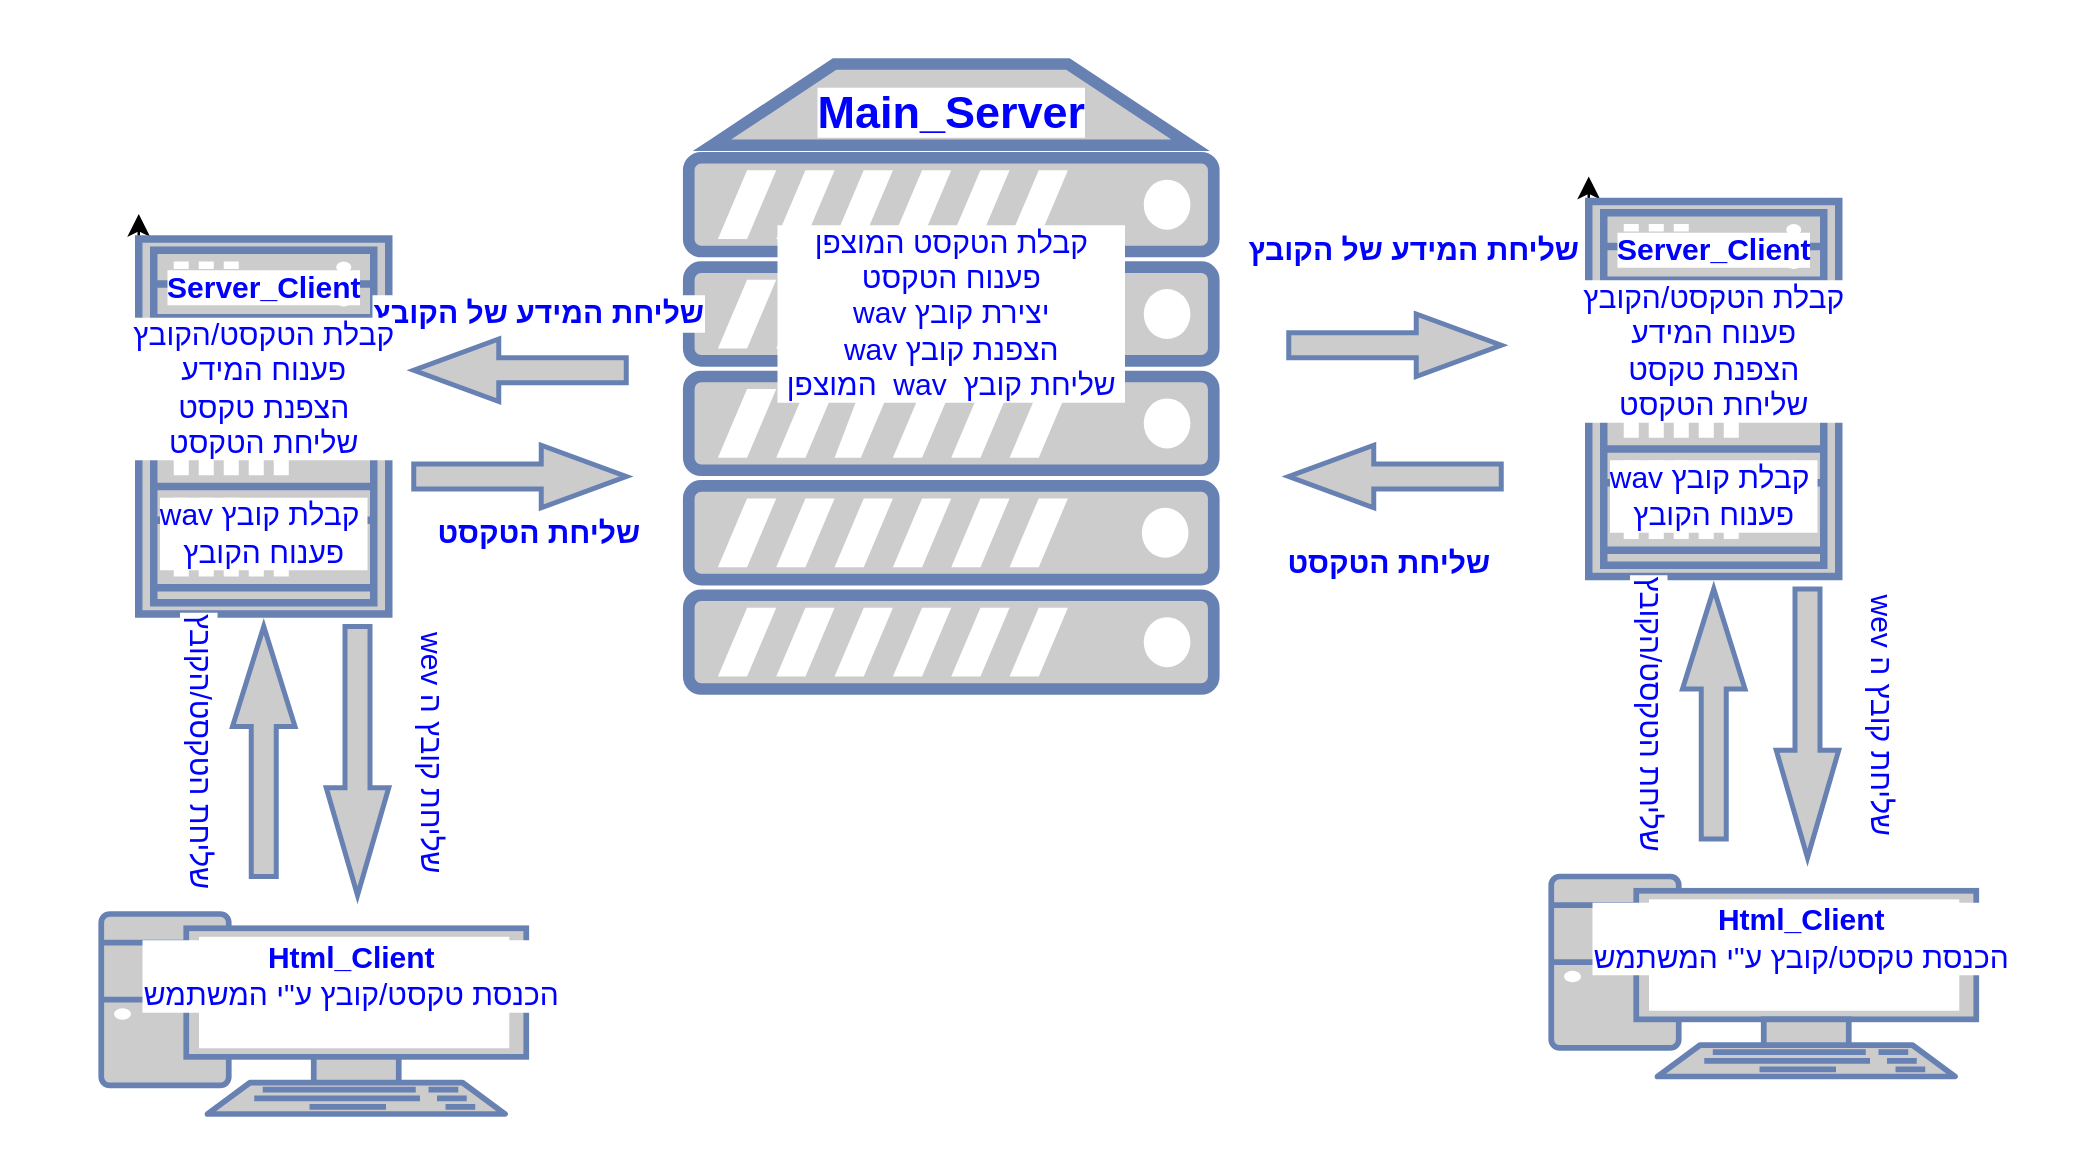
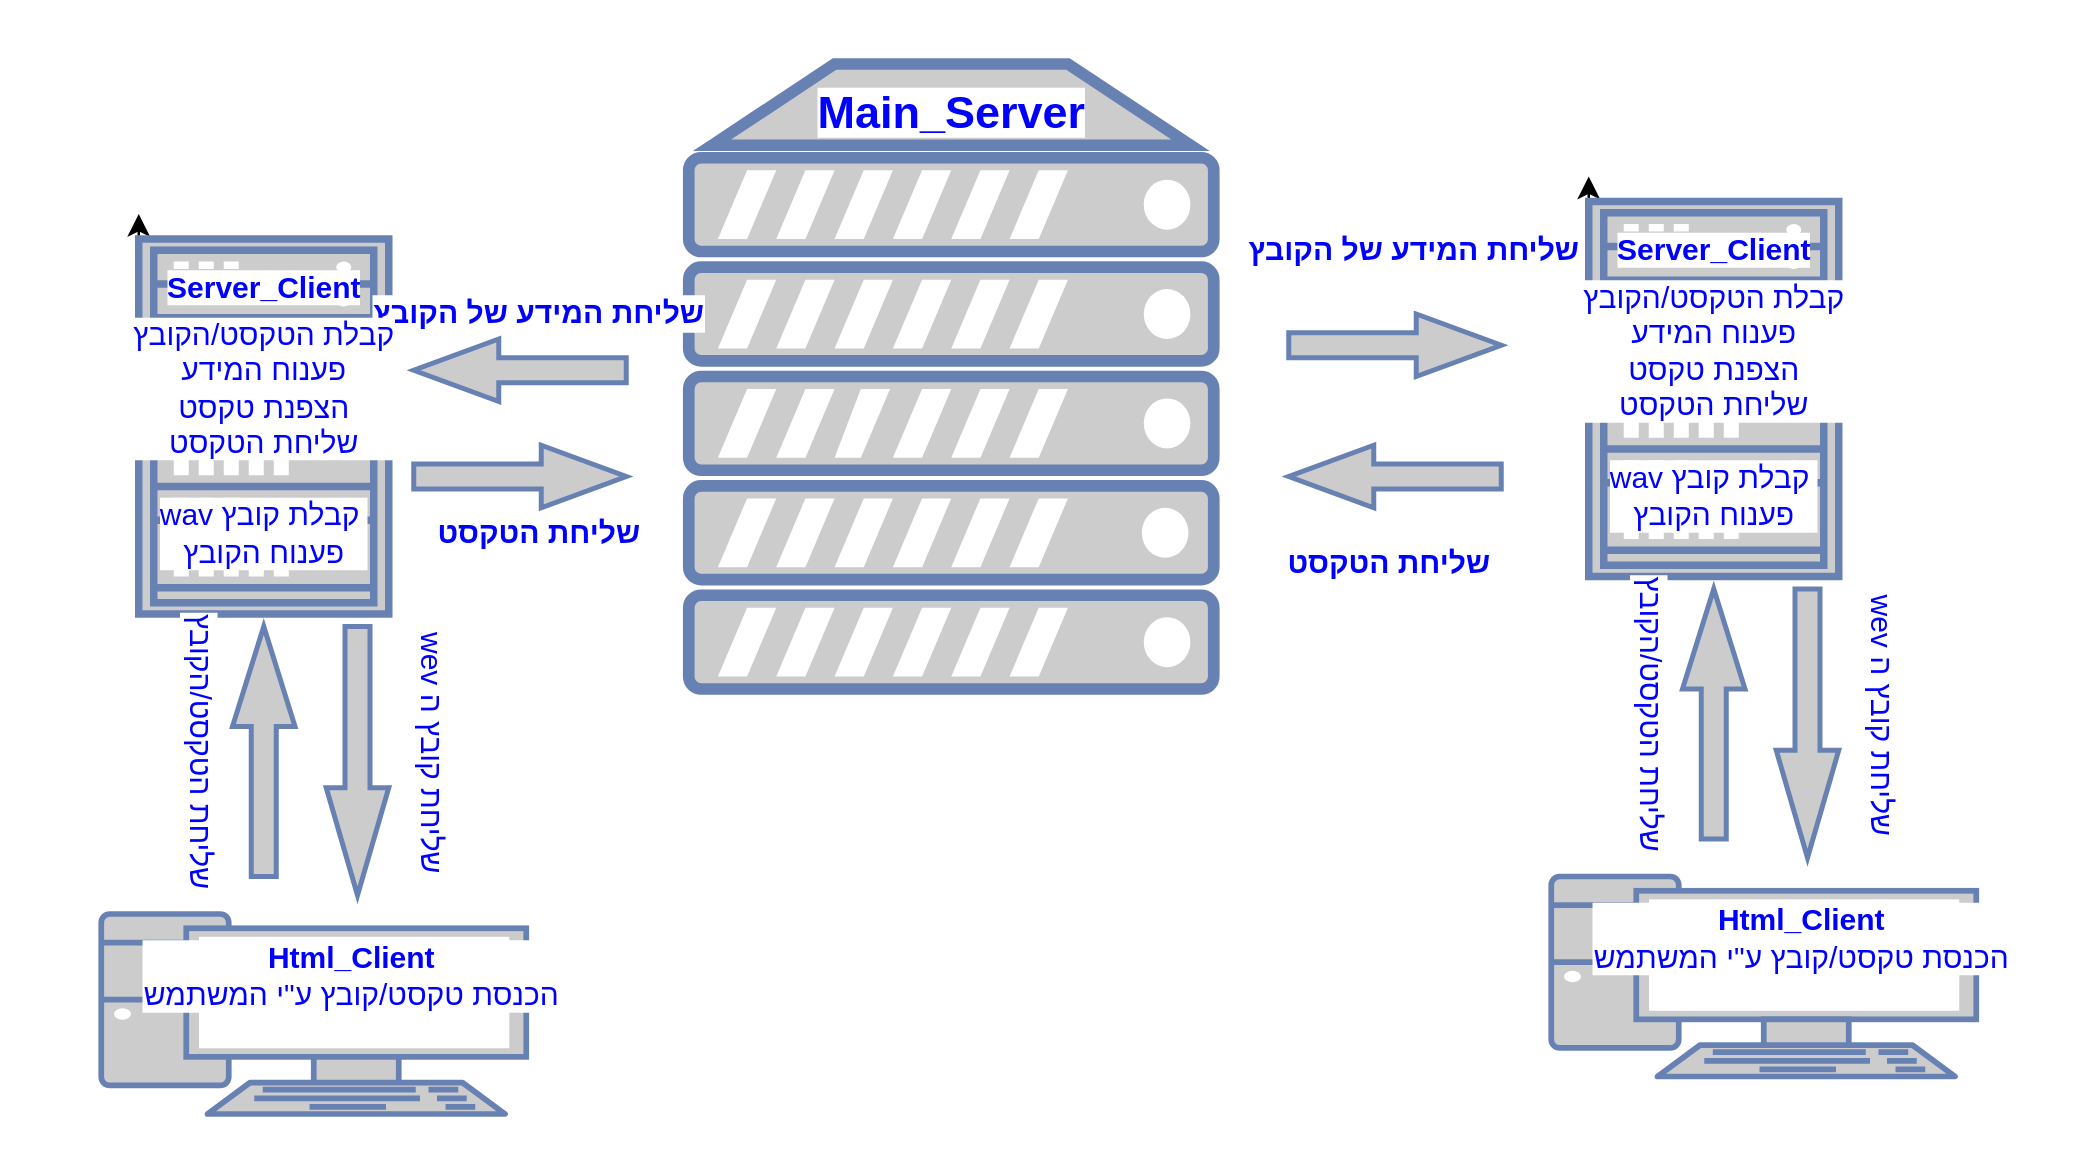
(951, 314) -> none
